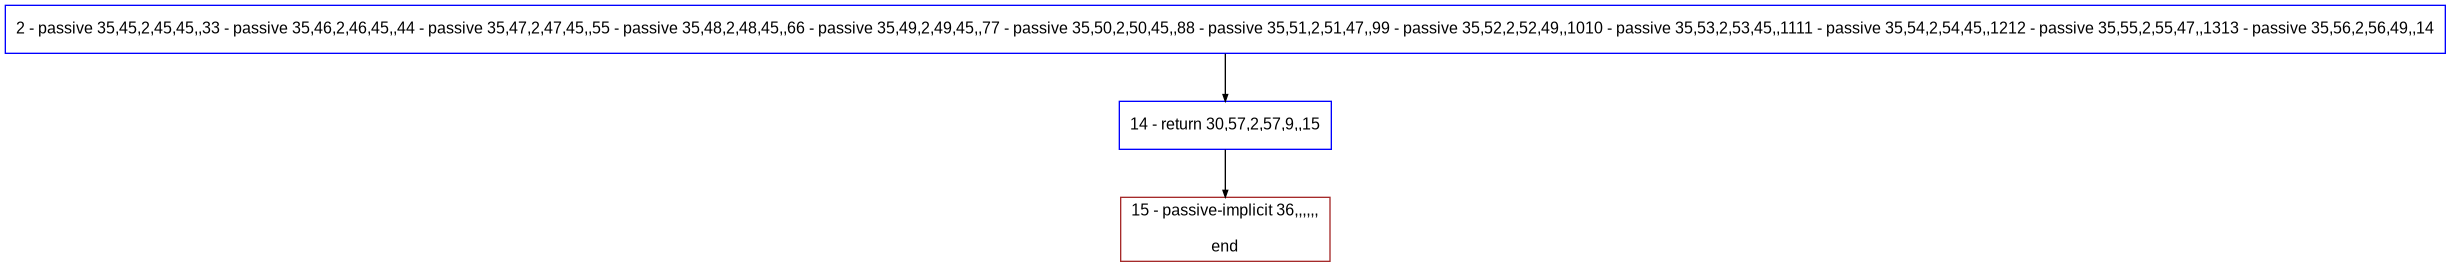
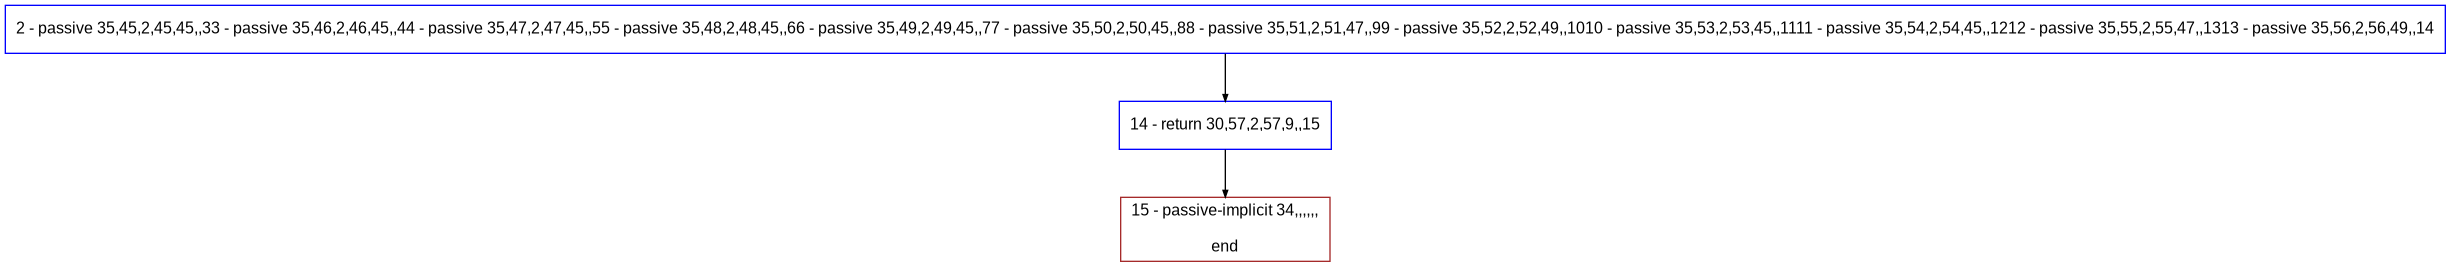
(1225, 229) -> (1225, 229)
